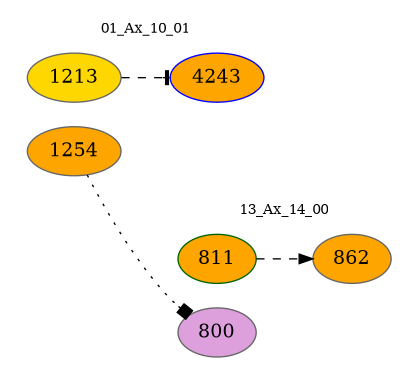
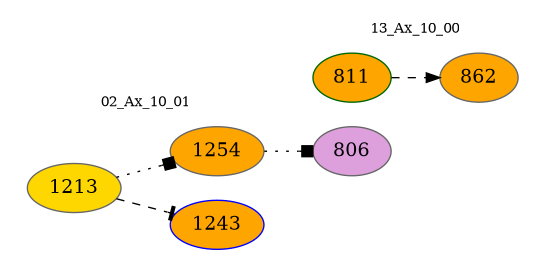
(146, 29) -> (146, 103)
(217, 78) -> (217, 225)
none -> (139, 171)
(285, 211) -> (416, 29)
(217, 332) -> (352, 151)
